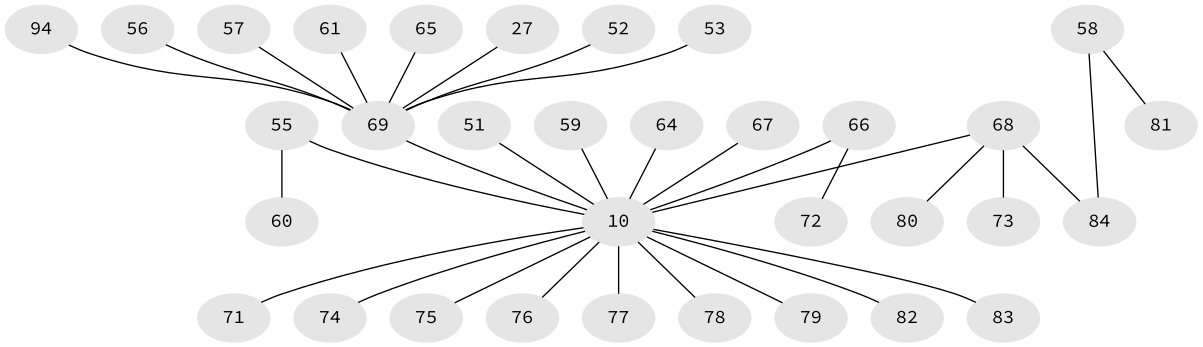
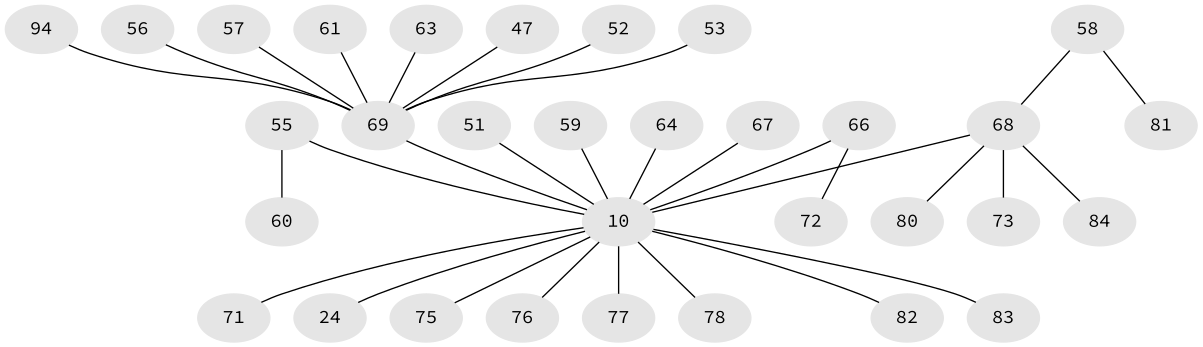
(426, 29) -> (426, 29)
(522, 29) -> (522, 29)
(1094, 126) -> (1045, 78)
(330, 318) -> (330, 318)
(811, 318) -> none
